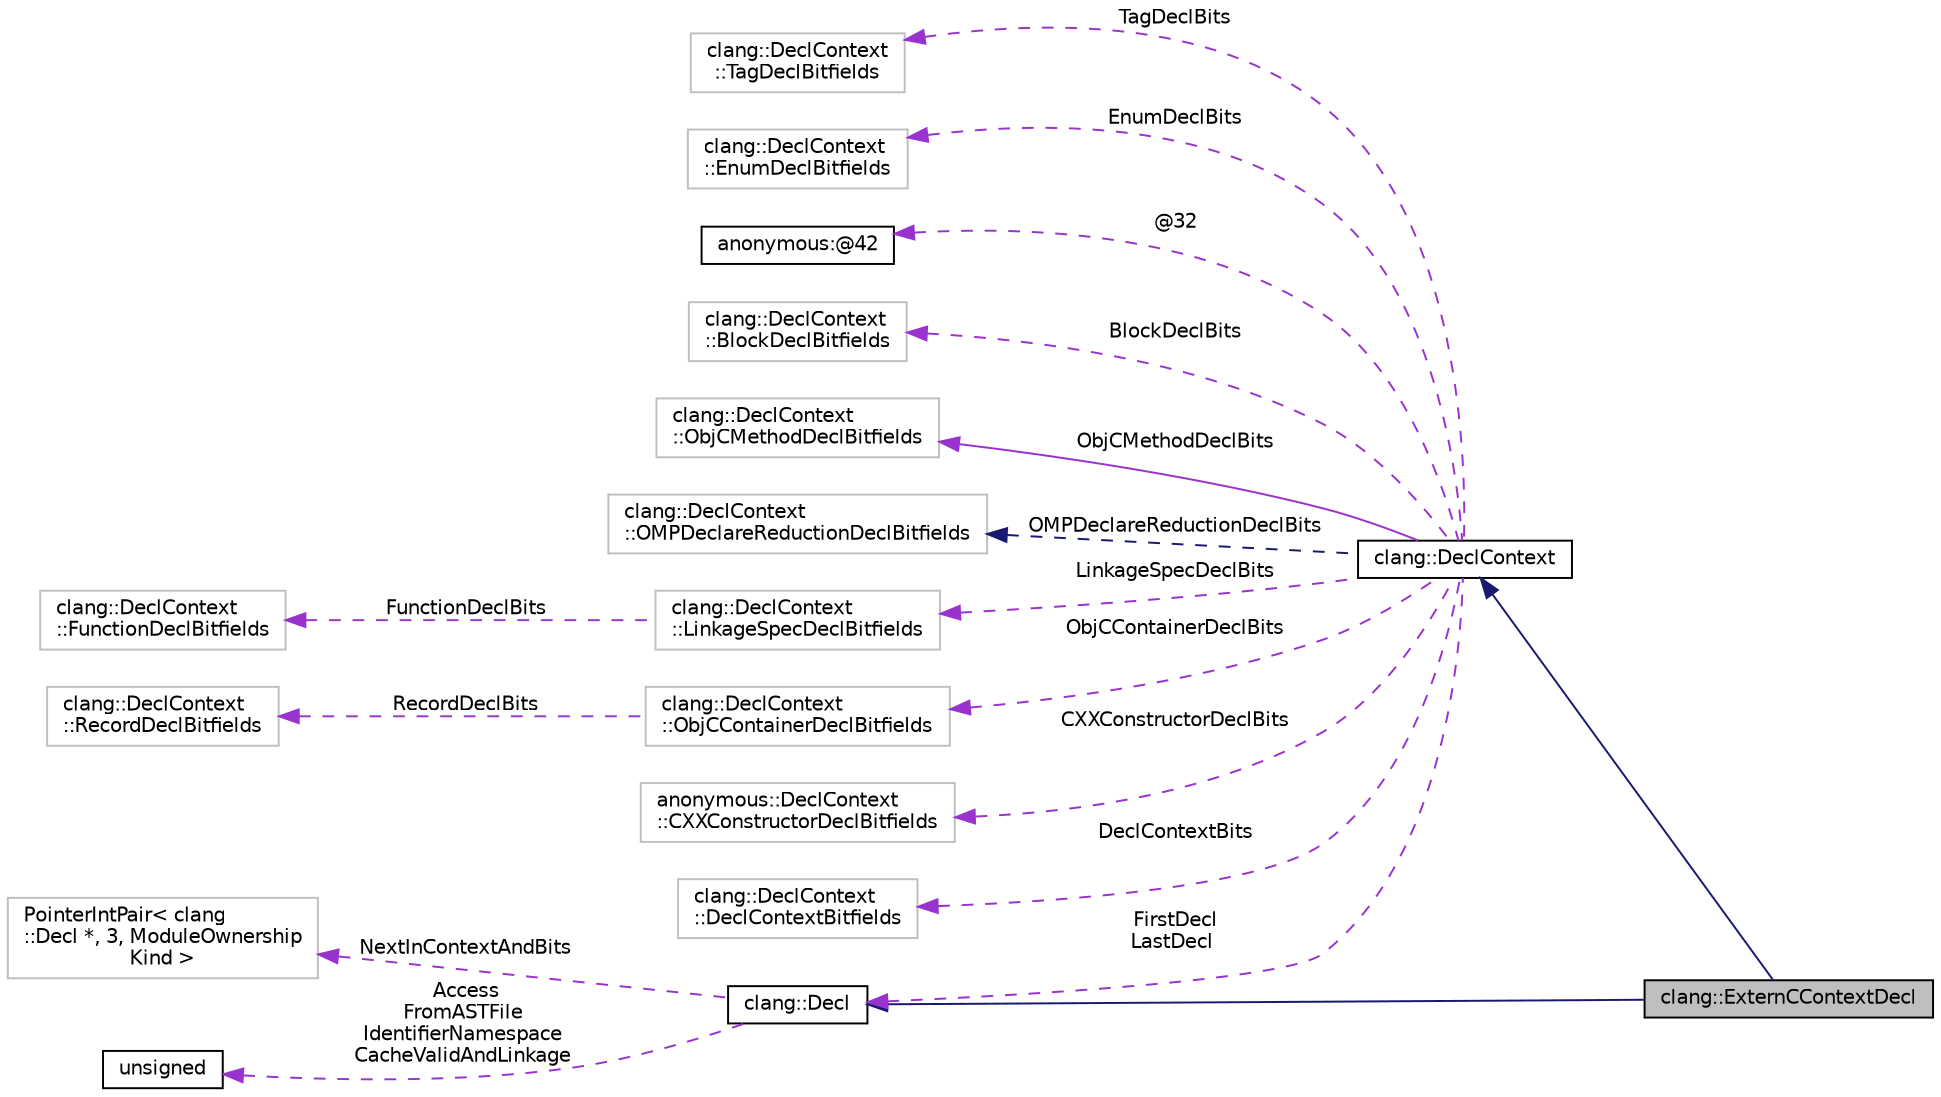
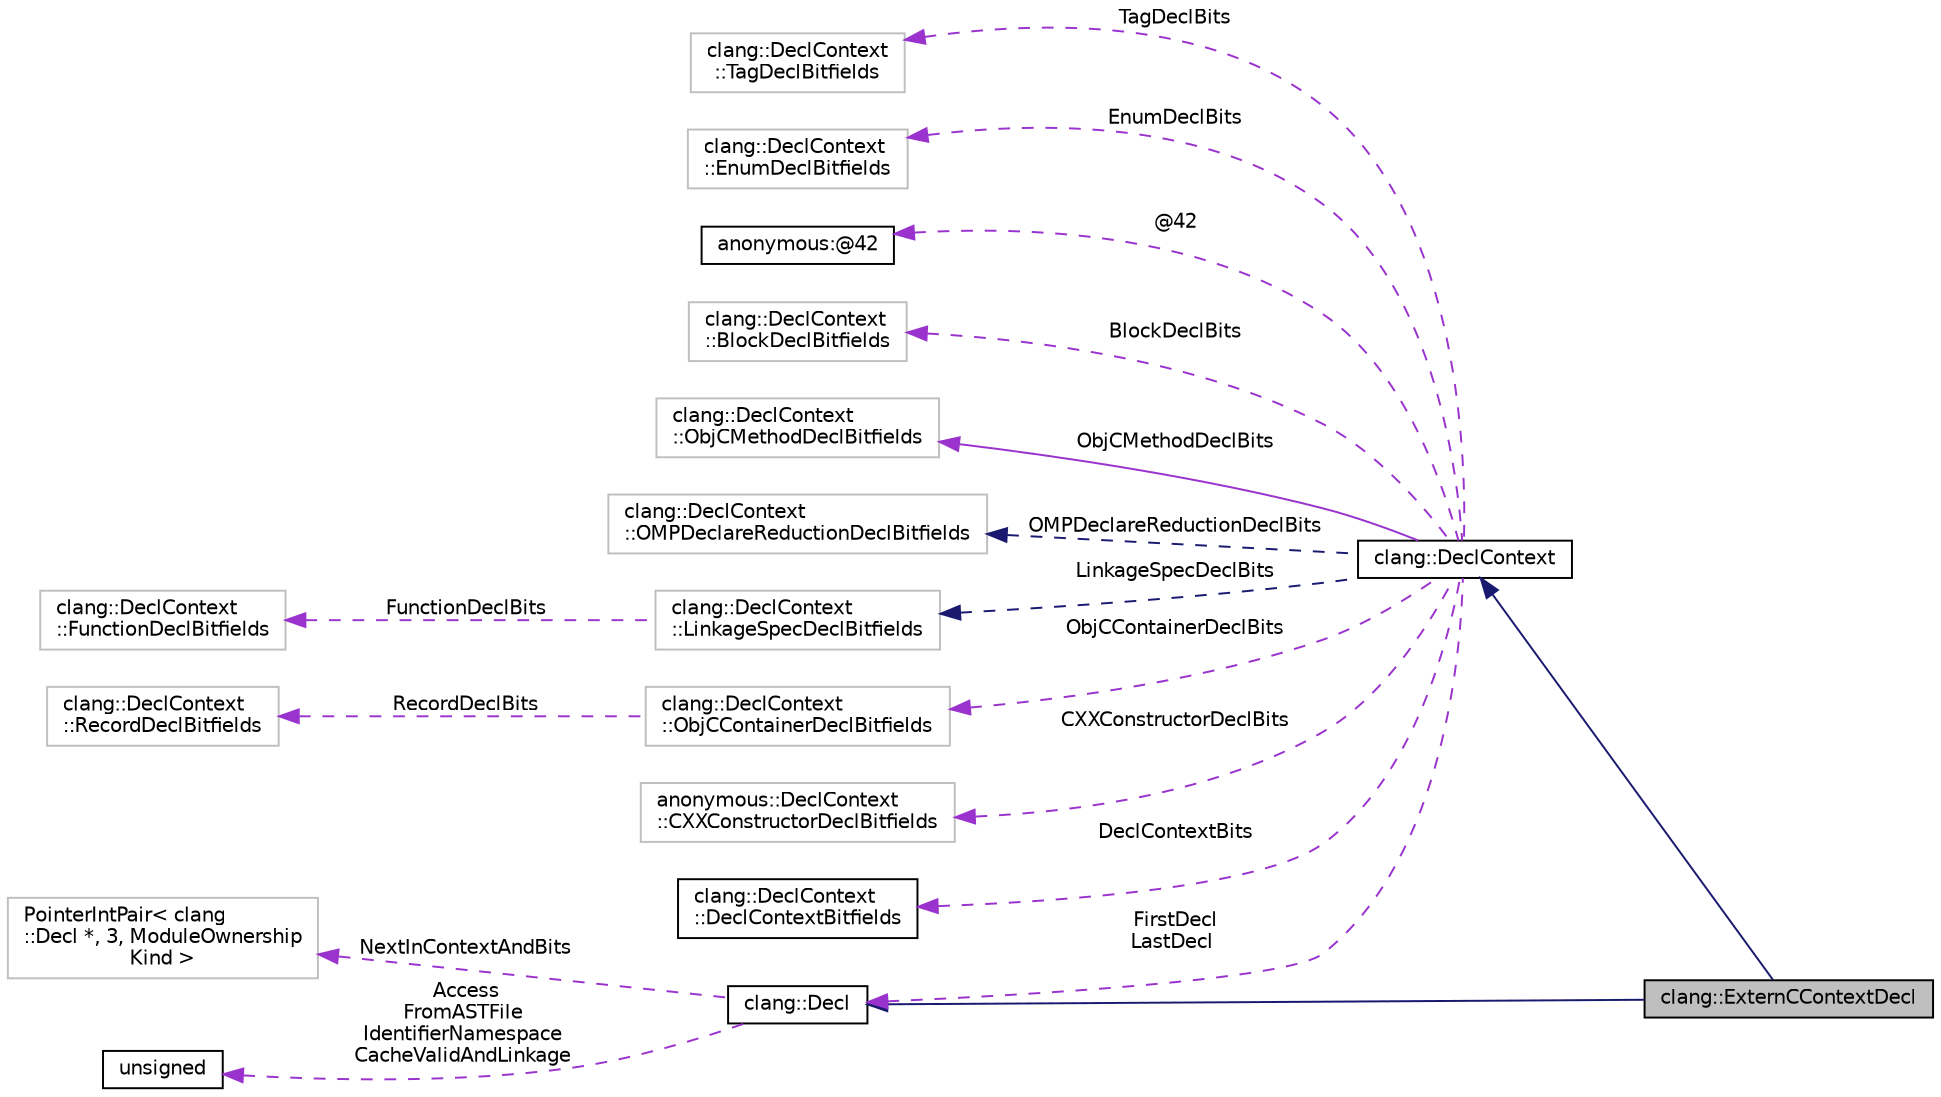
(1173, 223) -> (1173, 223)
(1159, 599) -> (1159, 599)
(798, 909) -> (798, 909)
